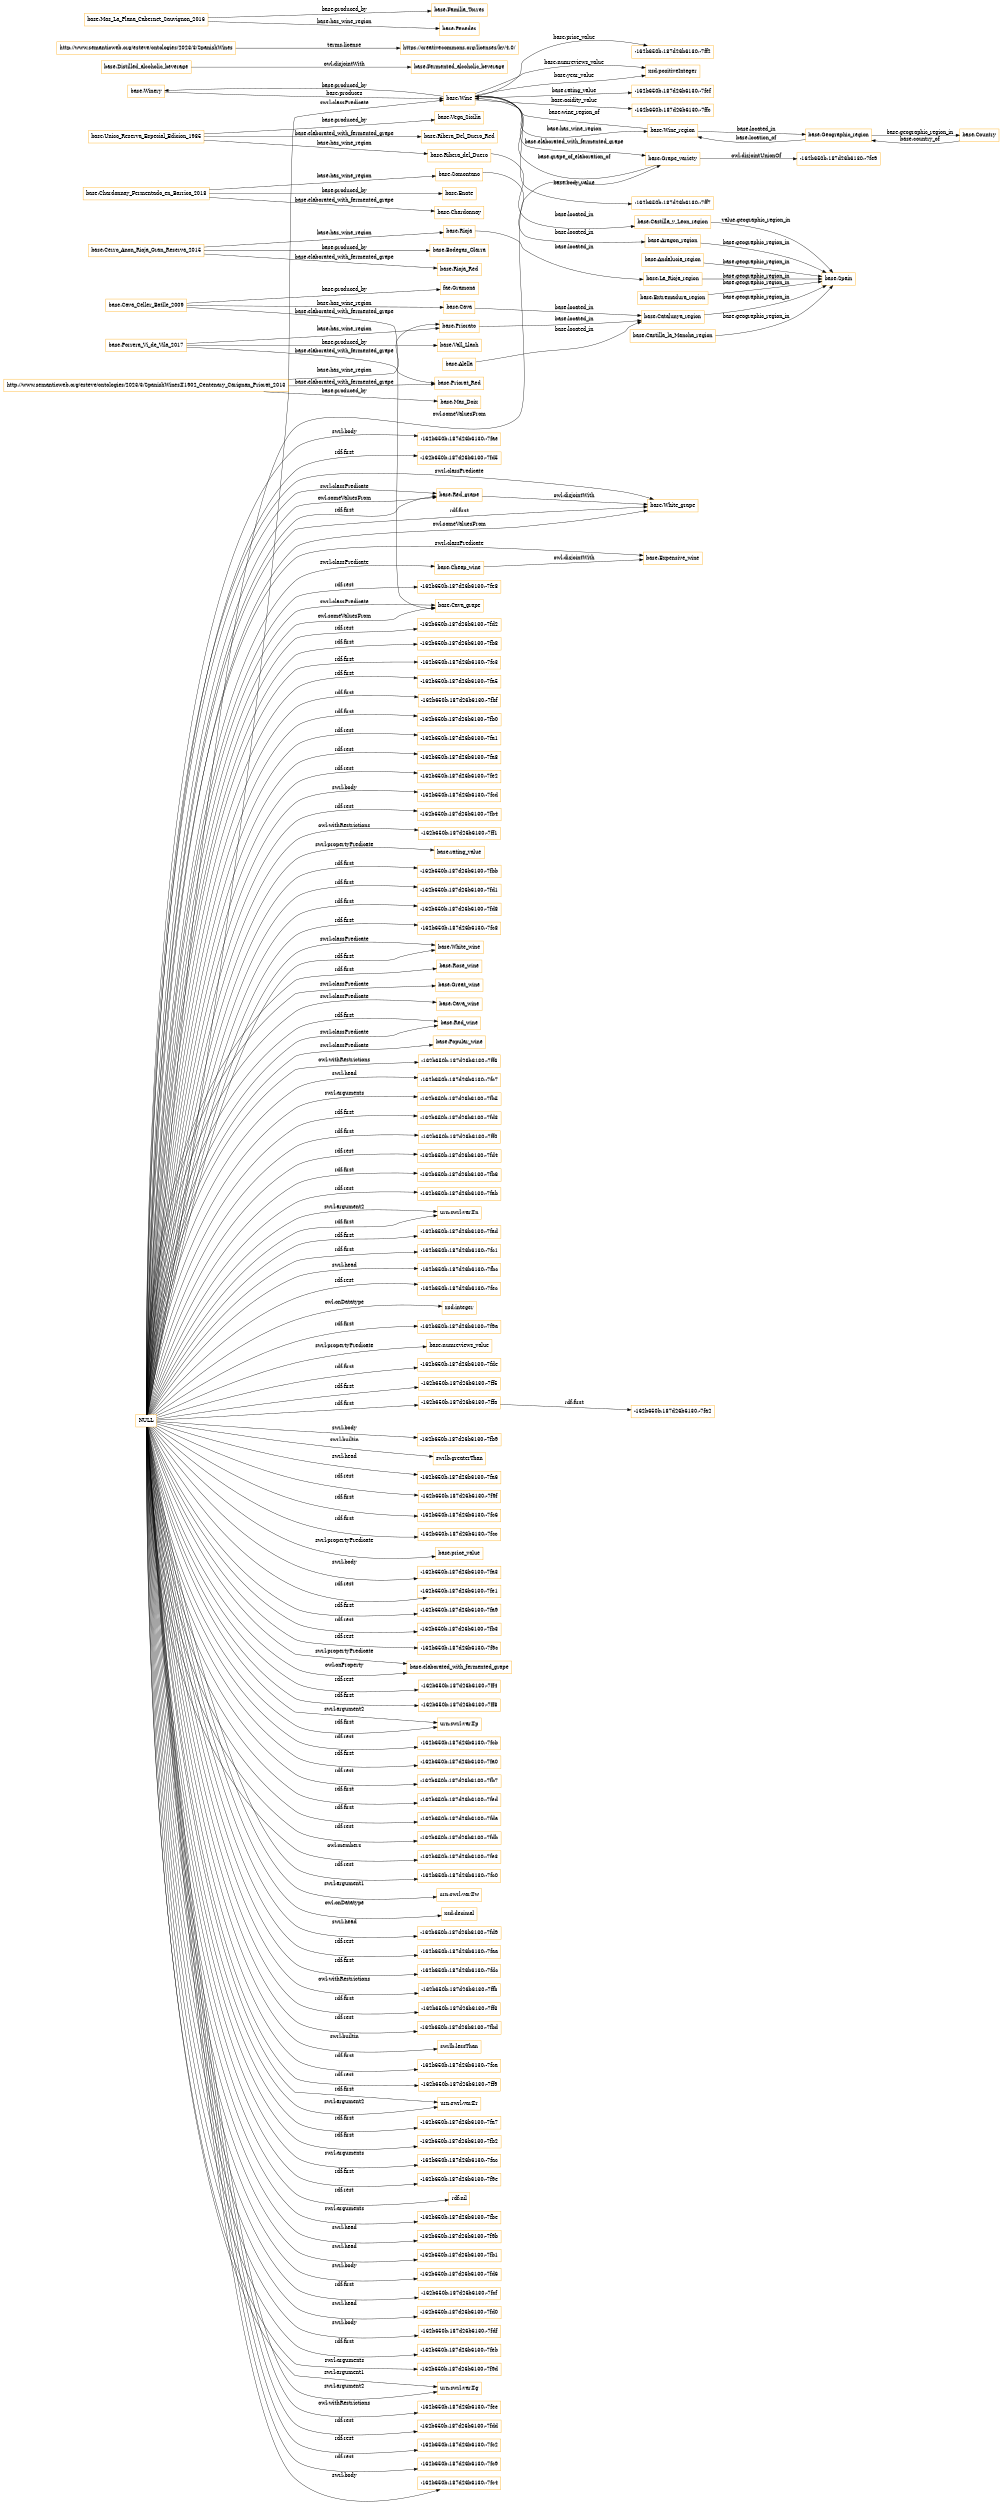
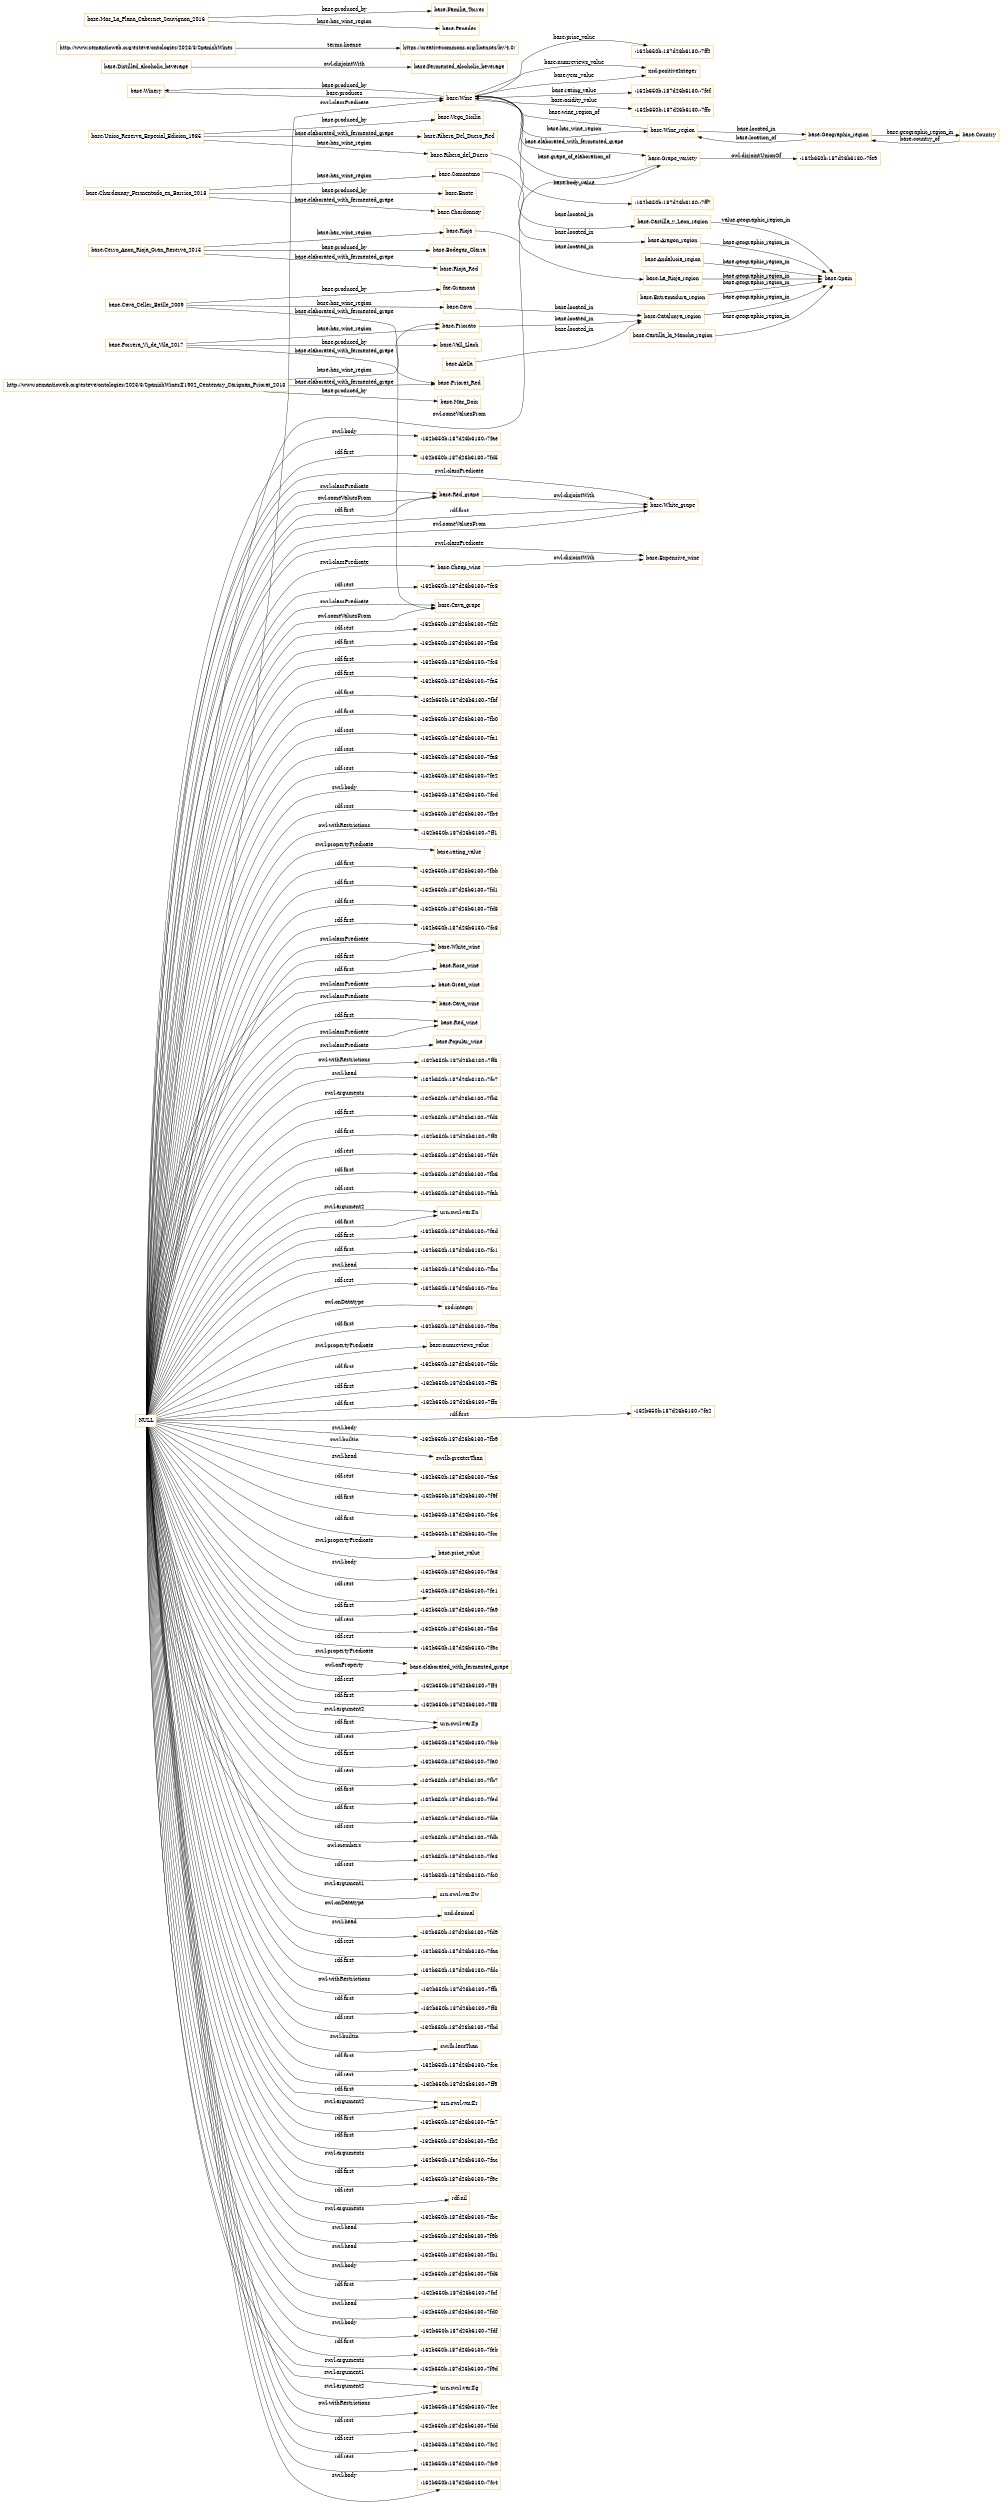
(564, 1407) -> (392, 1420)
